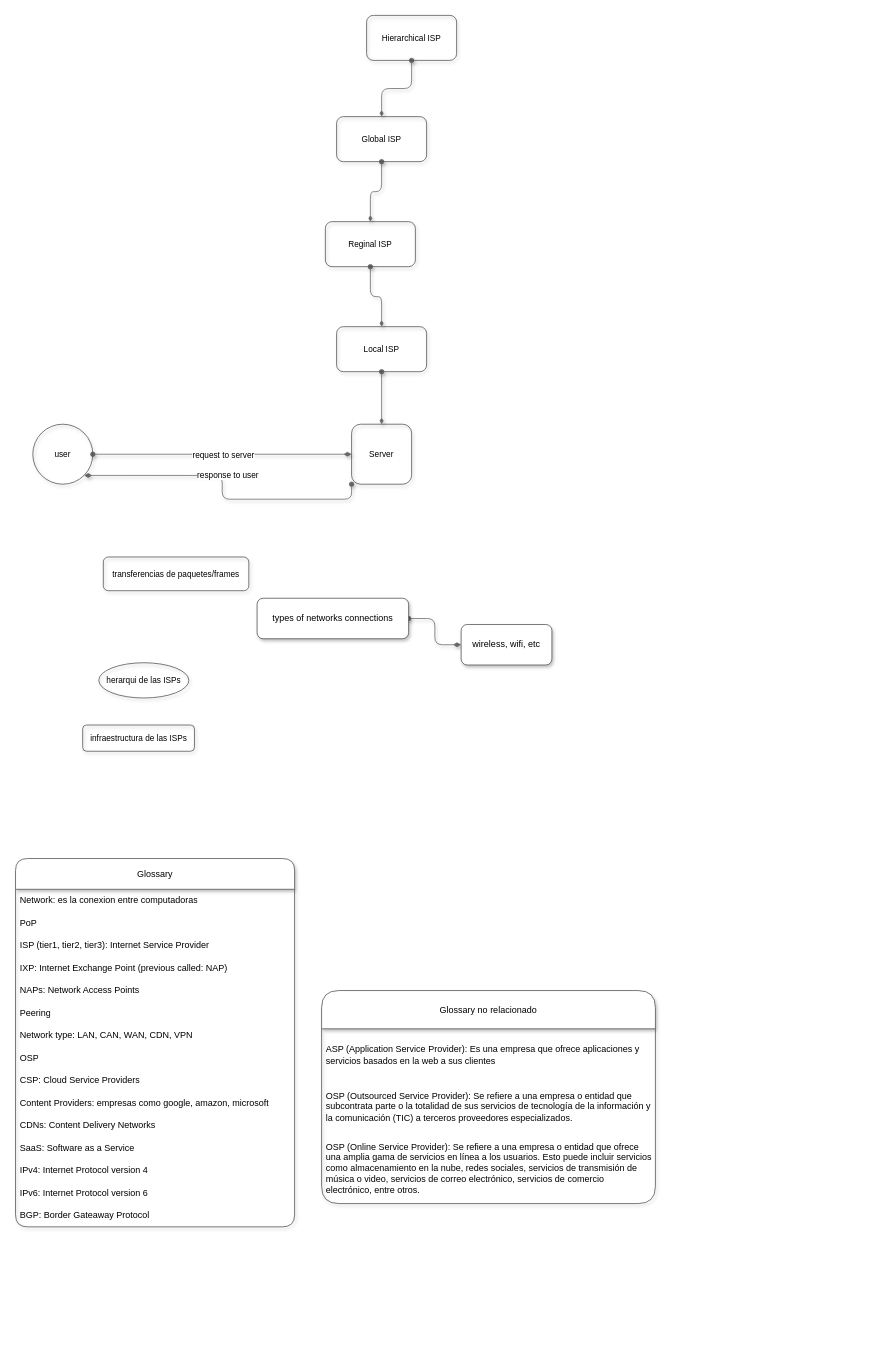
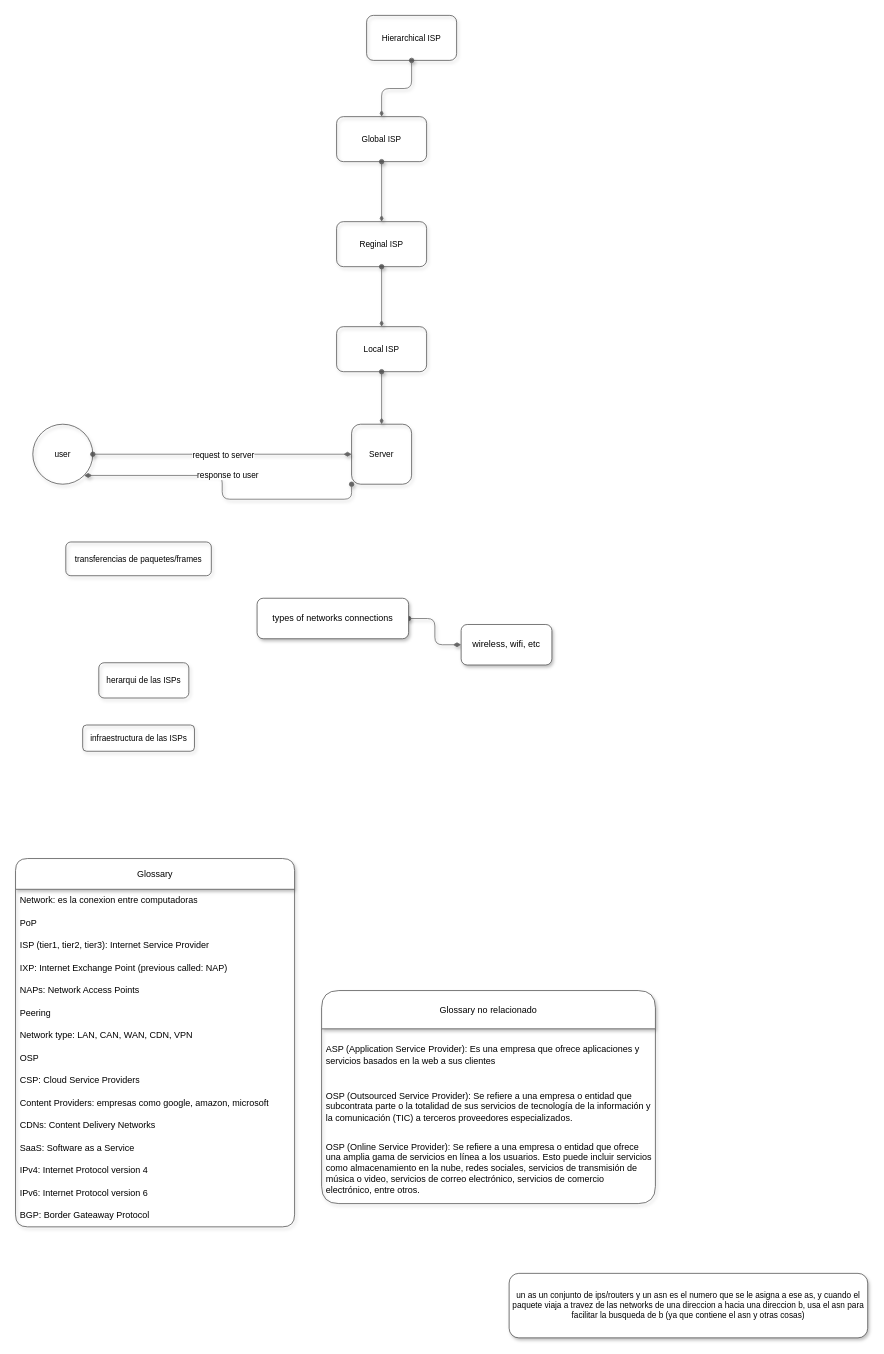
(370, 244) -> (381, 244)
(176, 574) -> (138, 559)
(144, 680) -> (144, 680)
none -> (688, 1305)
